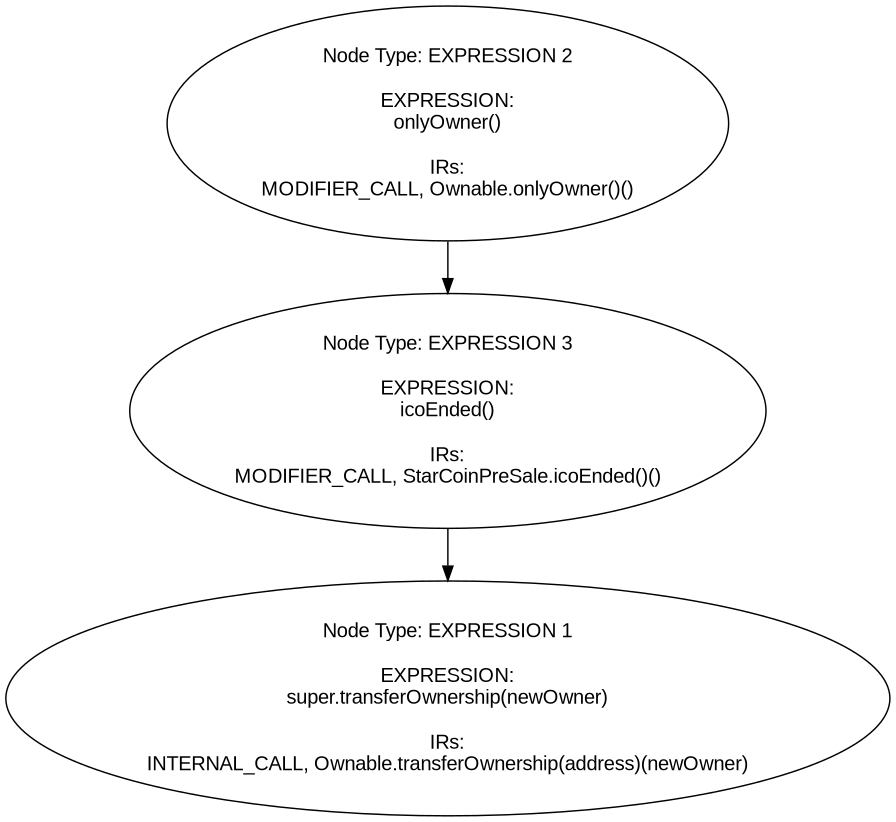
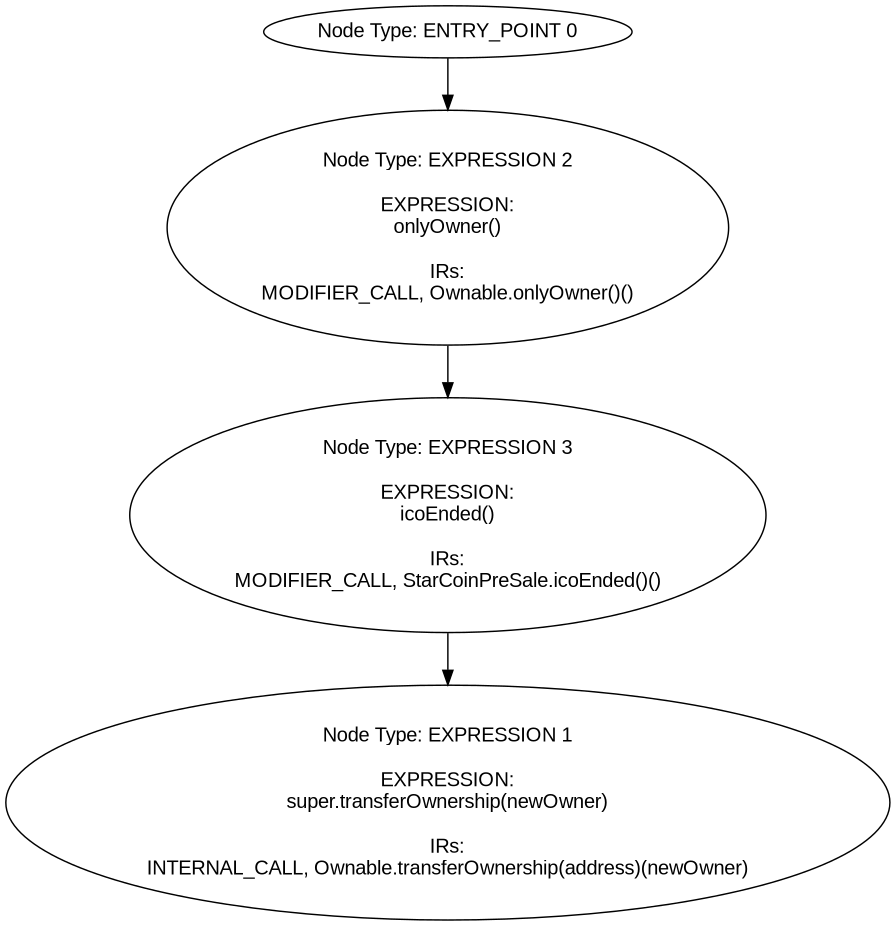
none -> (448, 32)
